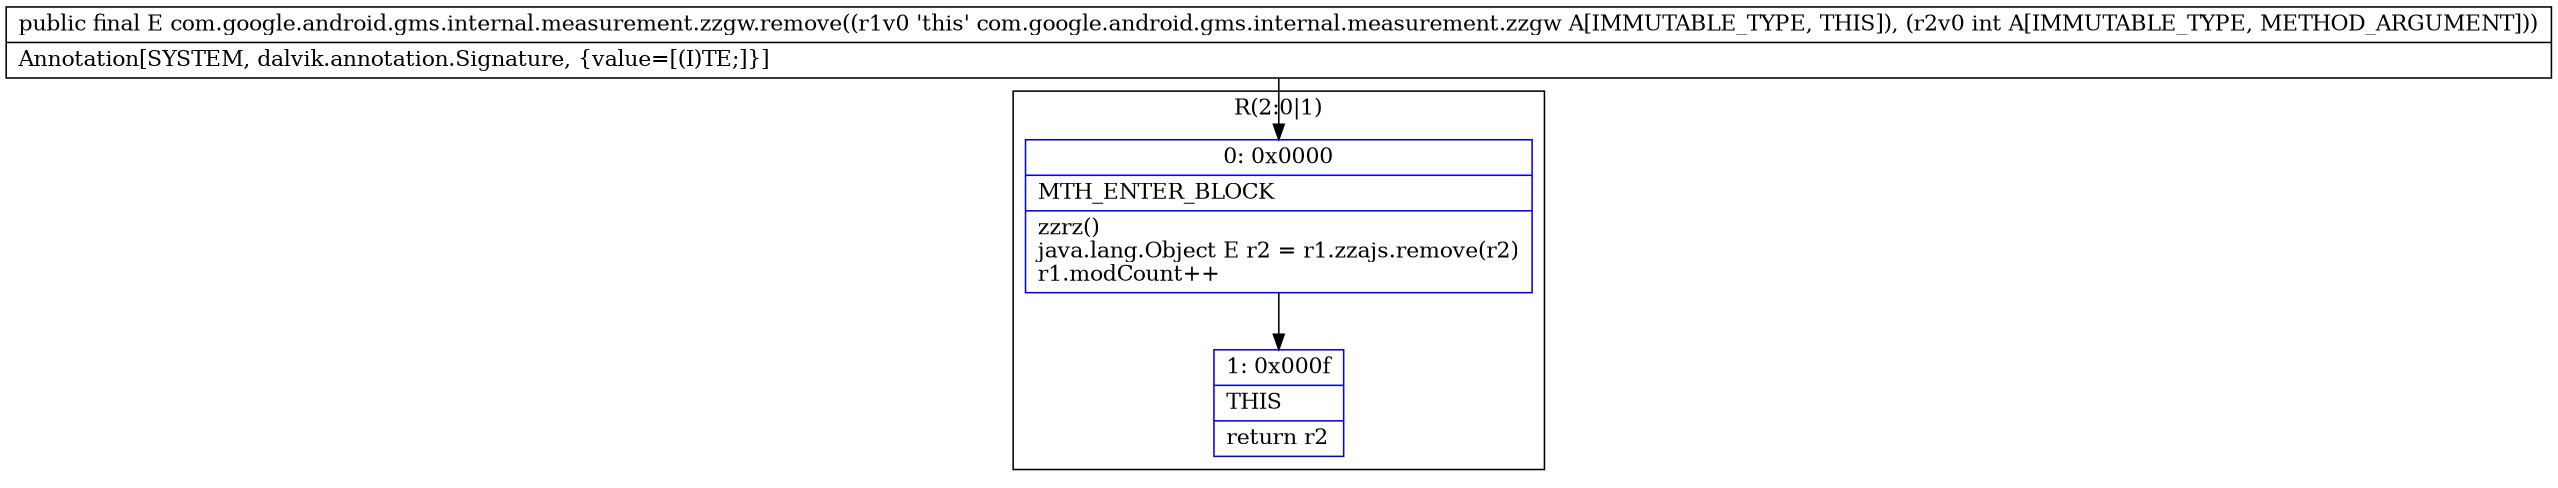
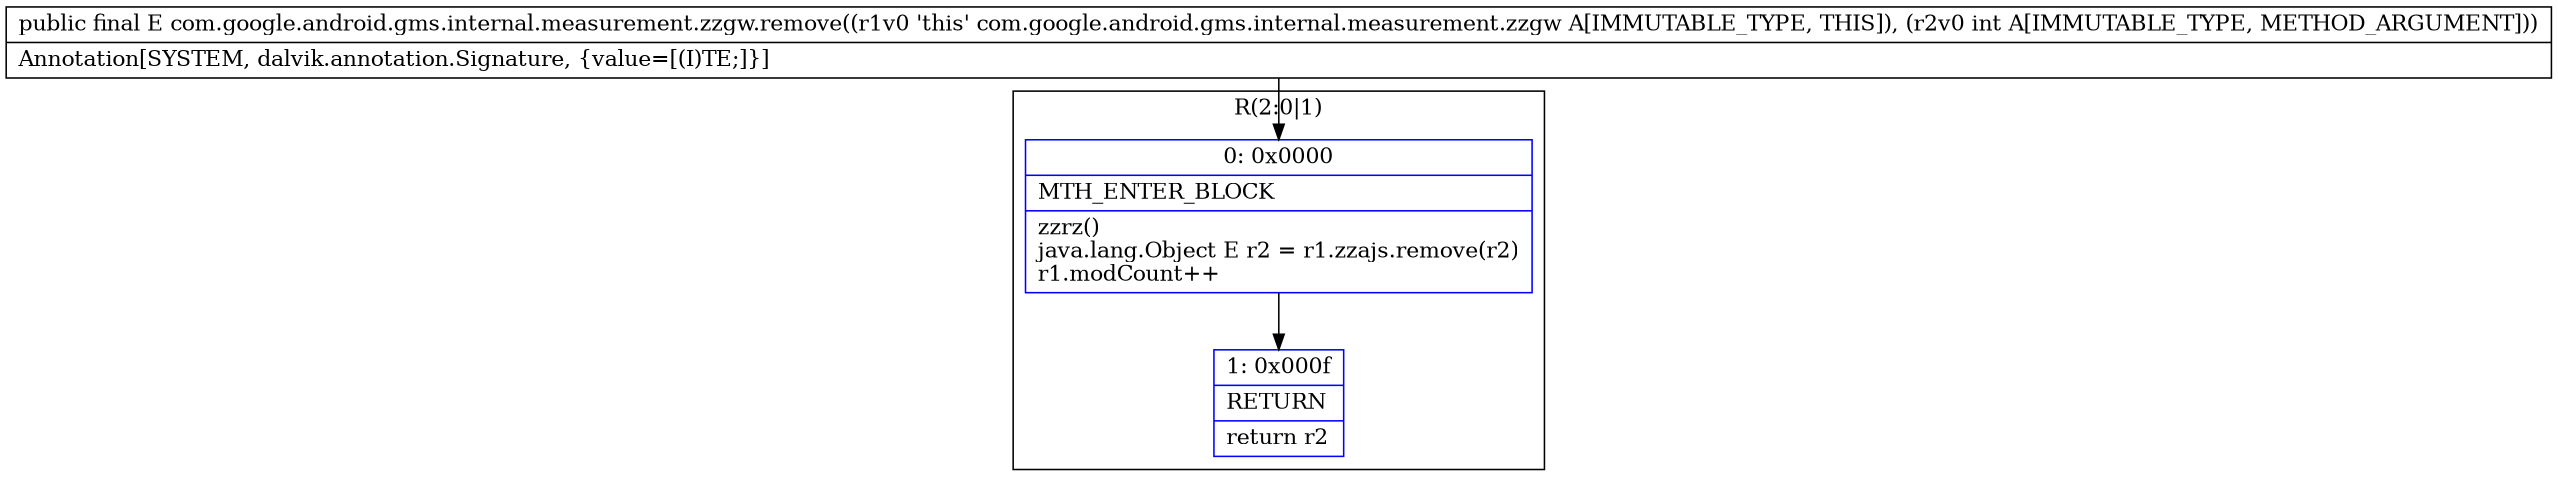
(1255, 402) -> (1276, 402)
